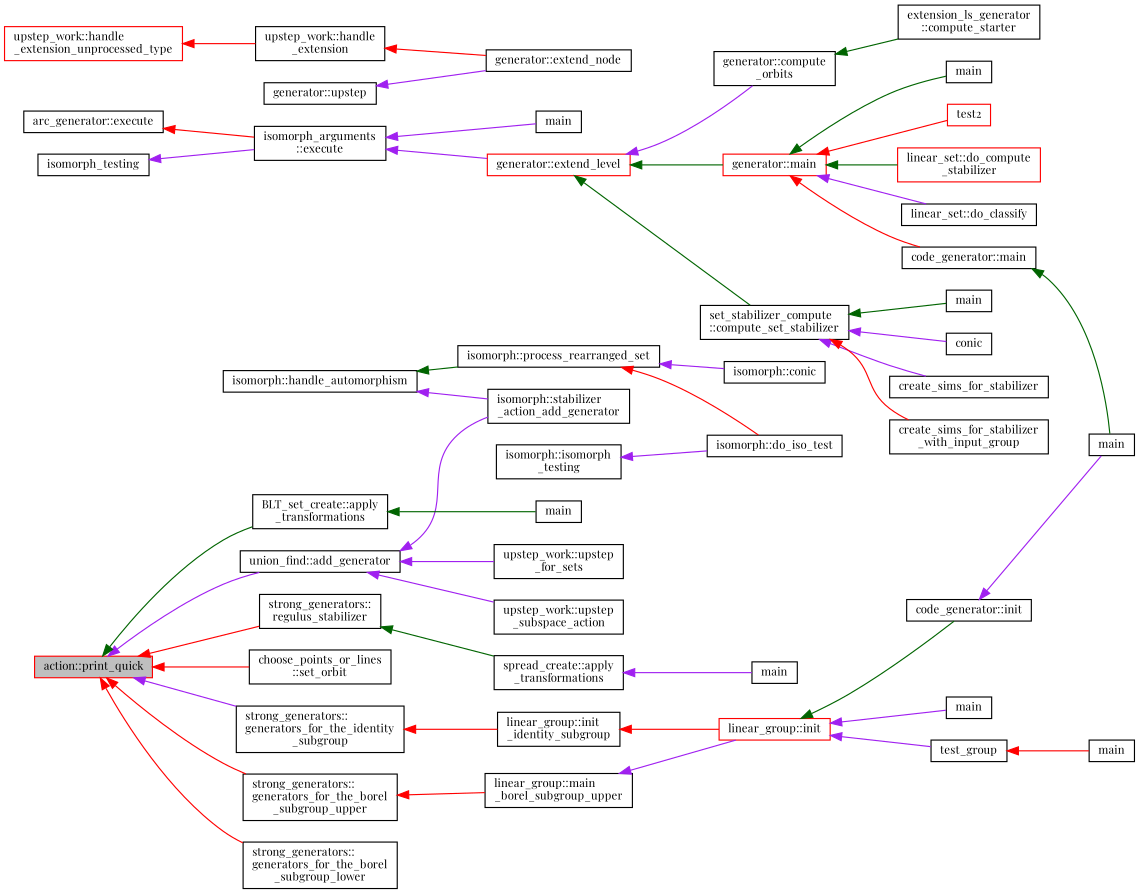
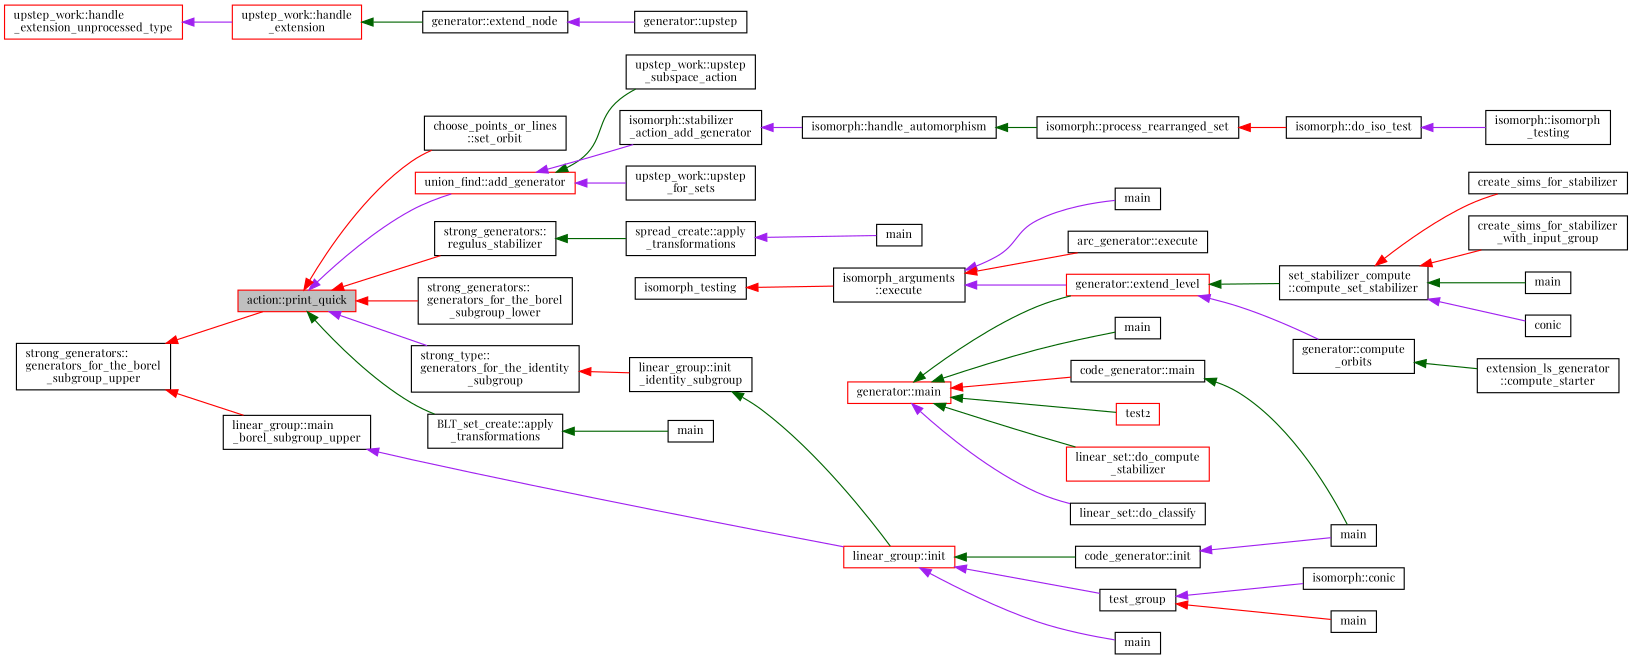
(225, 44) -> (213, 22)
(320, 44) -> (297, 22)
(441, 52) -> (398, 22)
(437, 77) -> (607, 22)
(215, 133) -> (1027, 262)
(888, 136) -> (1039, 405)
(207, 154) -> (796, 287)
(682, 165) -> (993, 328)
(878, 361) -> (1438, 221)
(698, 367) -> (1245, 589)
(458, 396) -> (788, 128)
(670, 454) -> (1459, 128)
(320, 562) -> (495, 183)
(436, 589) -> (601, 128)
(320, 729) -> (495, 369)
(675, 729) -> (823, 465)
(177, 735) -> (220, 326)
